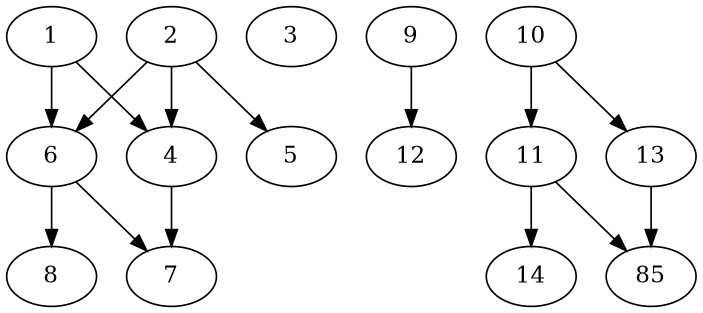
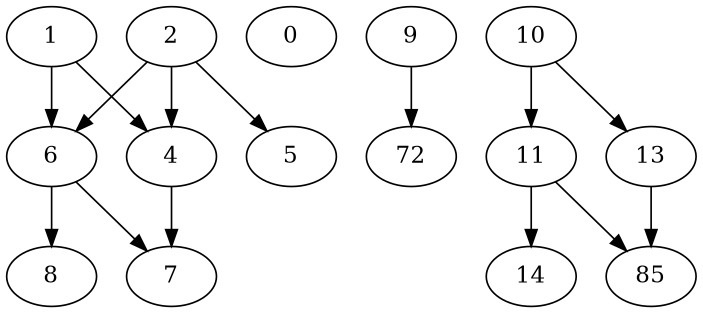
(291, 37) -> (291, 37)
(411, 157) -> (411, 157)
